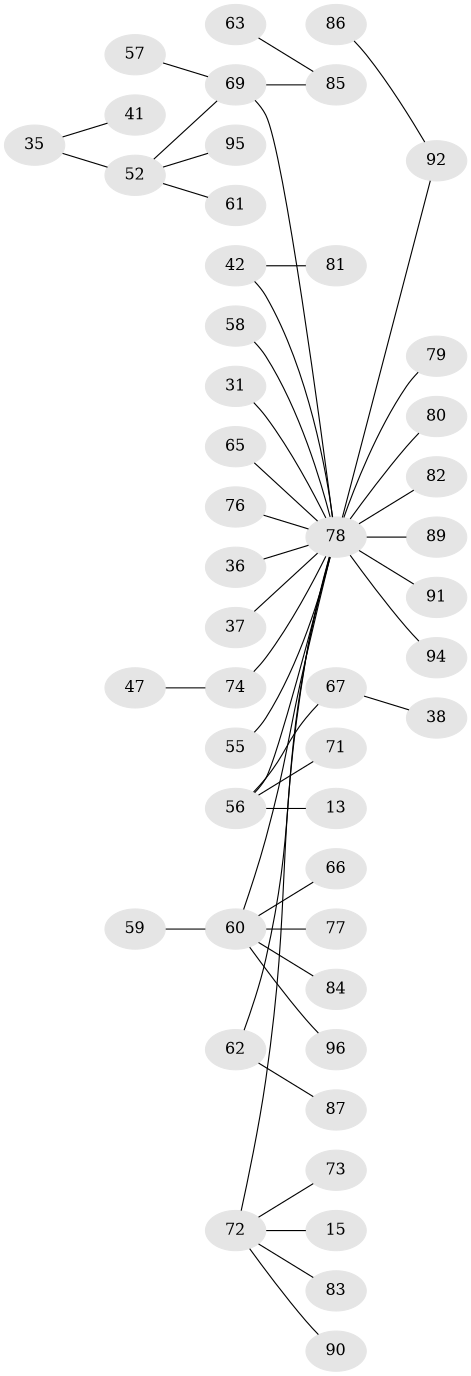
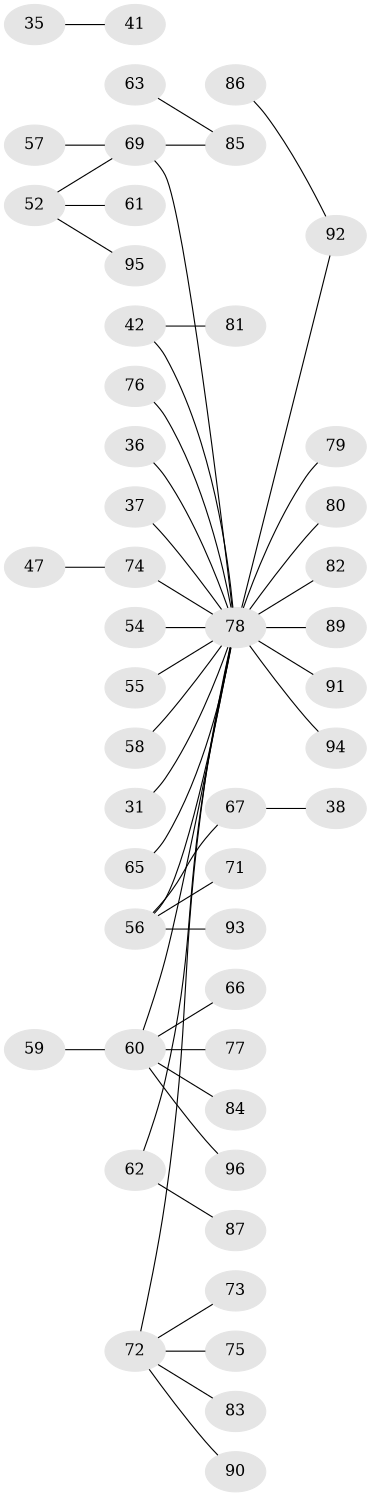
(85, 160) -> none
none -> (135, 628)
(336, 808) -> (236, 929)
(336, 1231) -> (236, 1351)
